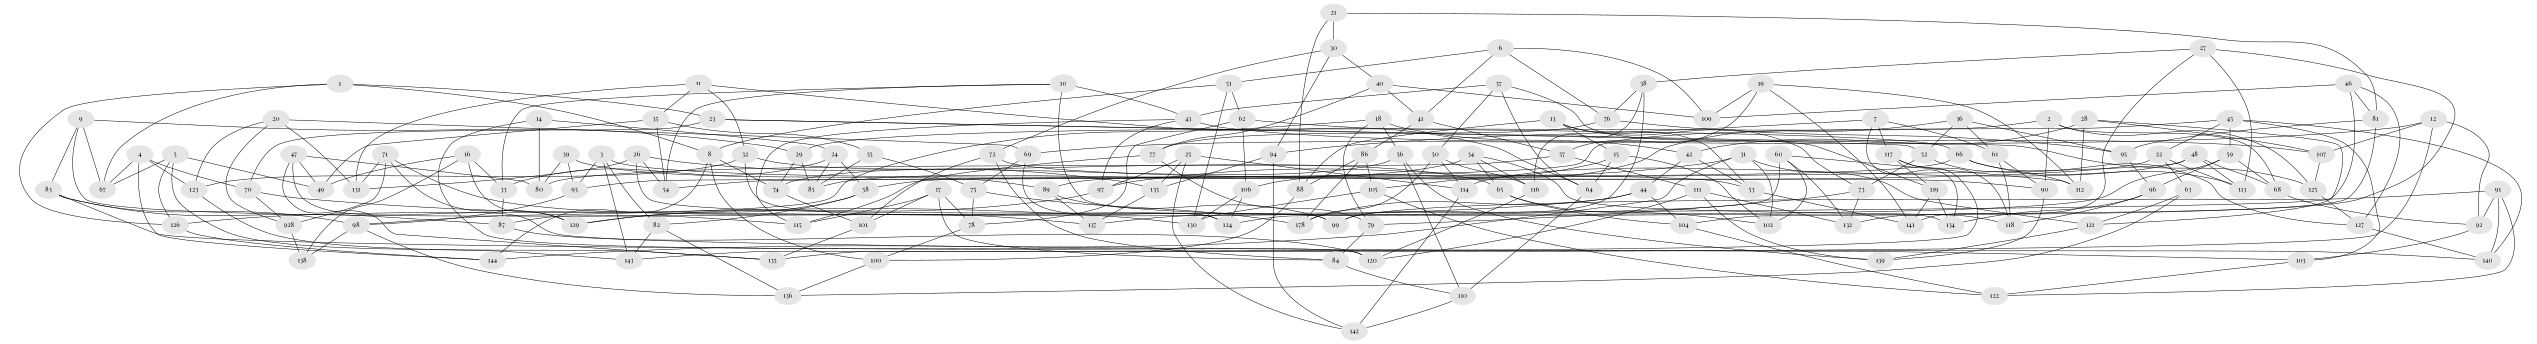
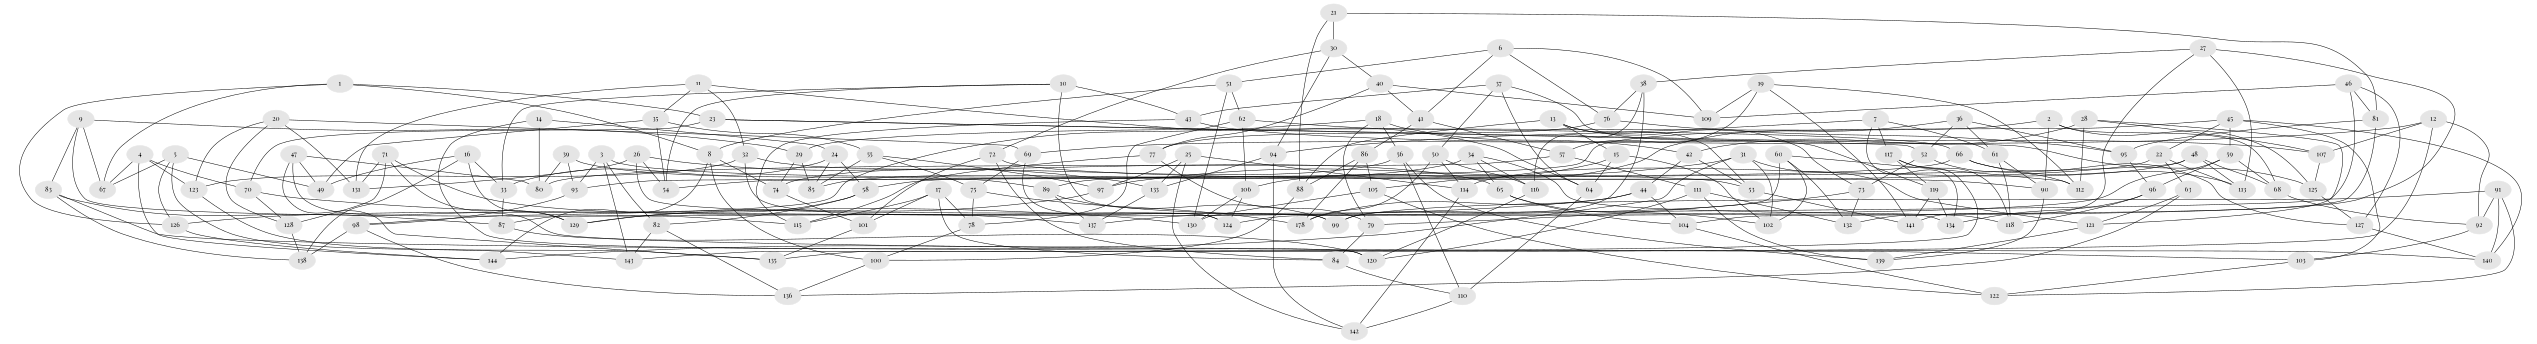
(1128, 139) -> (945, 163)
(201, 212) -> (167, 246)
(289, 225) -> (289, 225)
